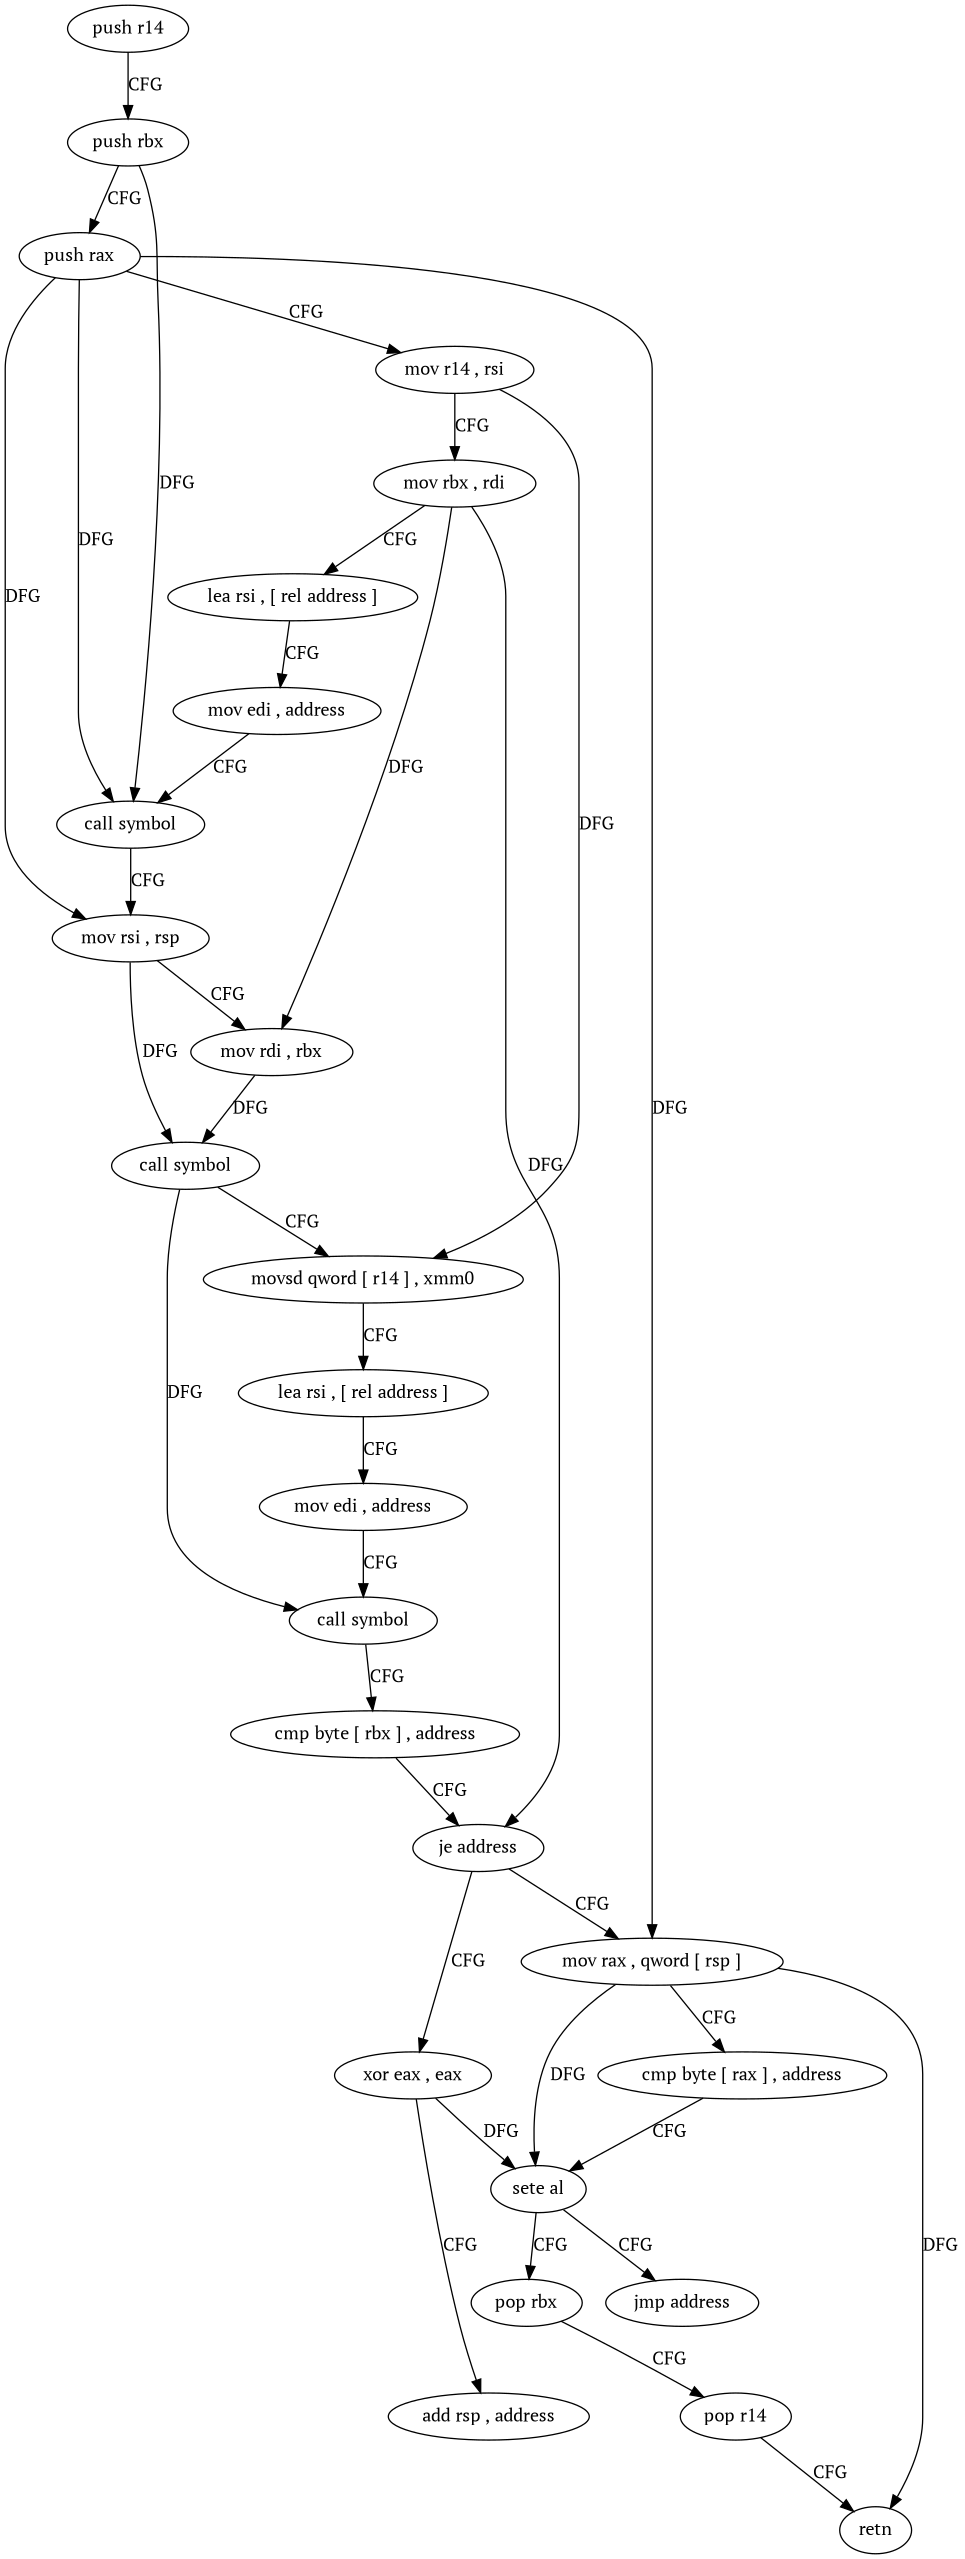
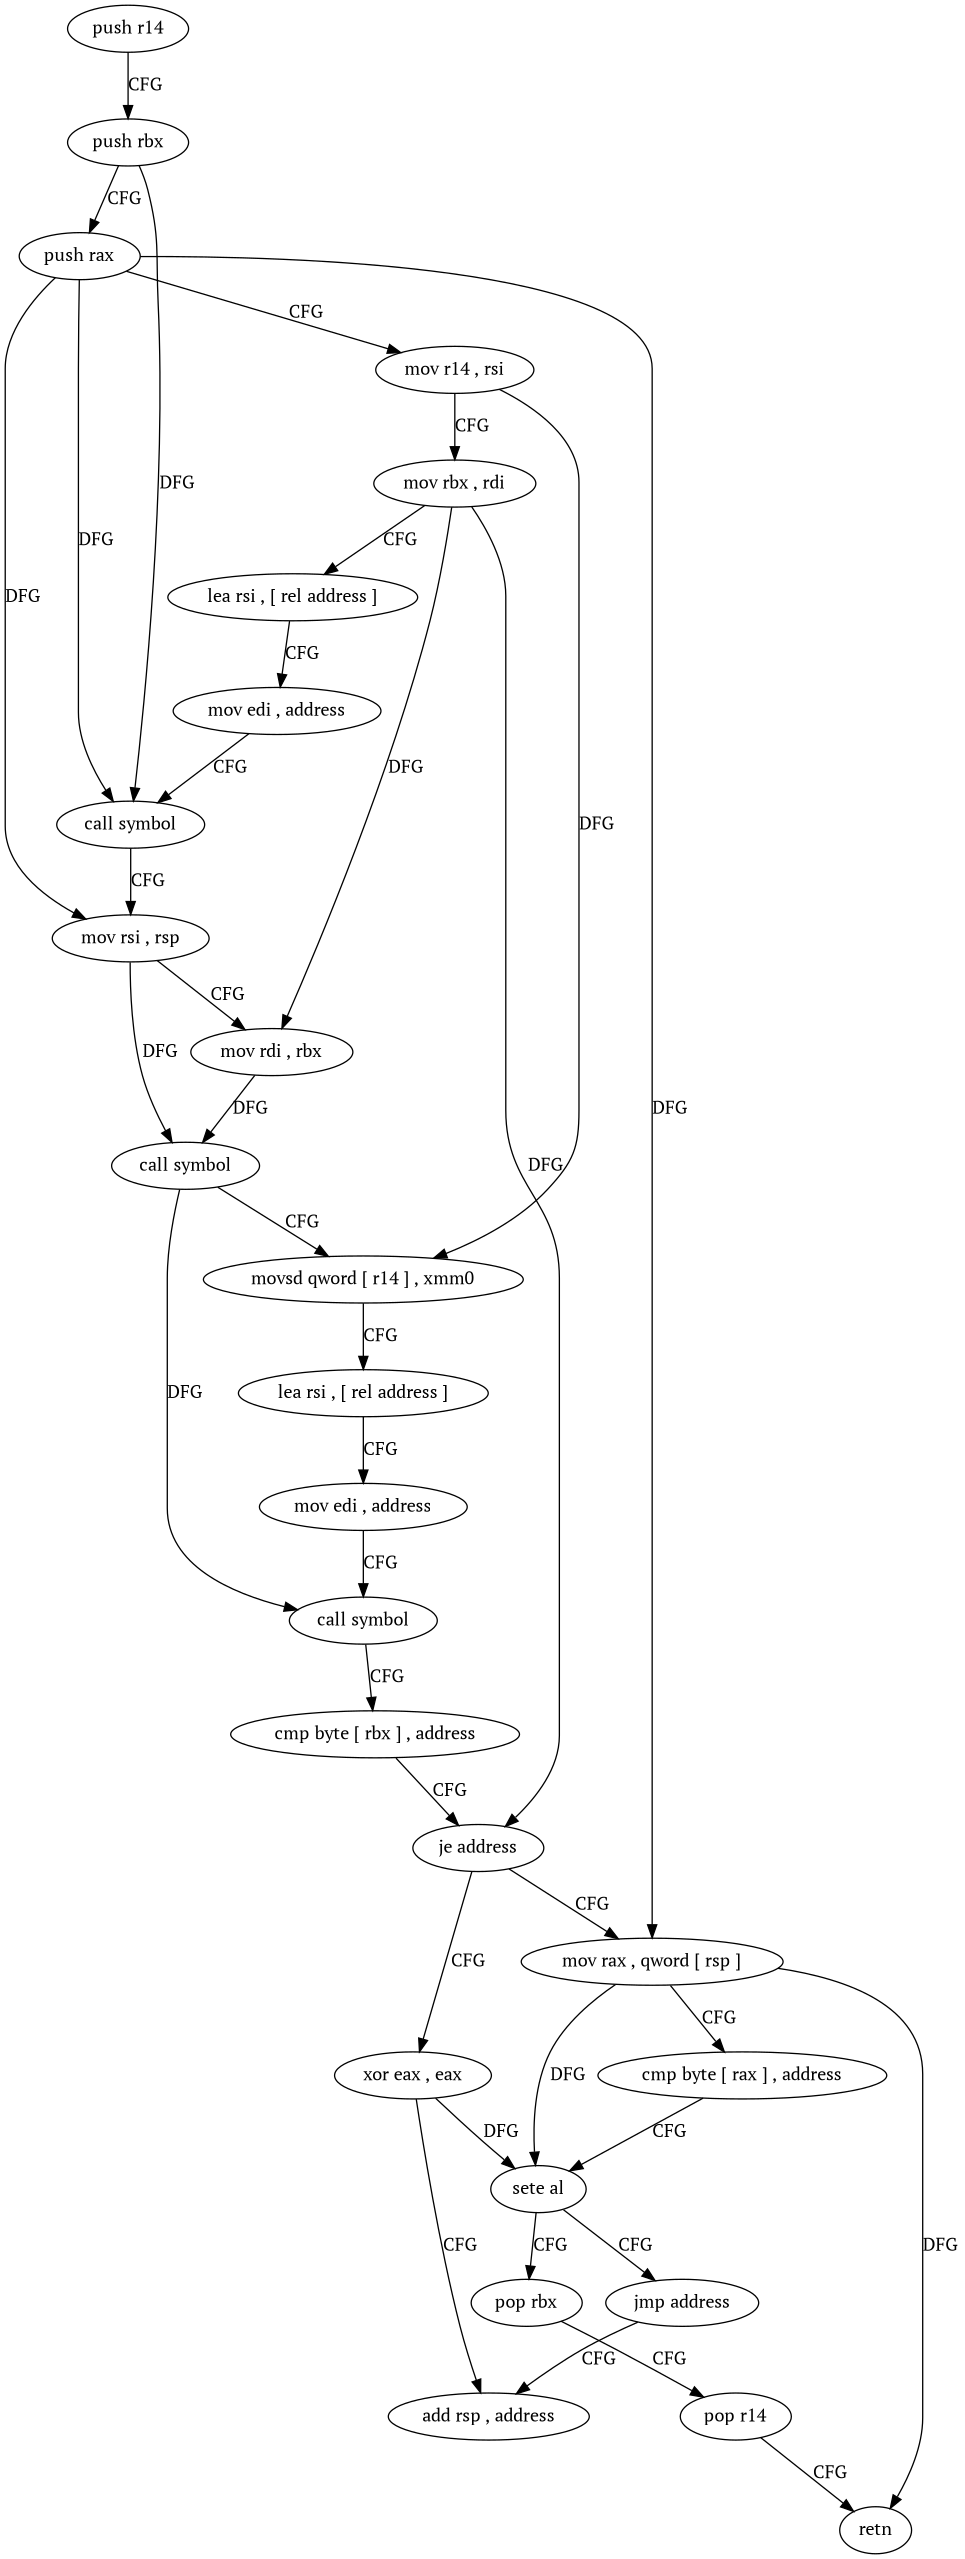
none -> (580, 2351)
